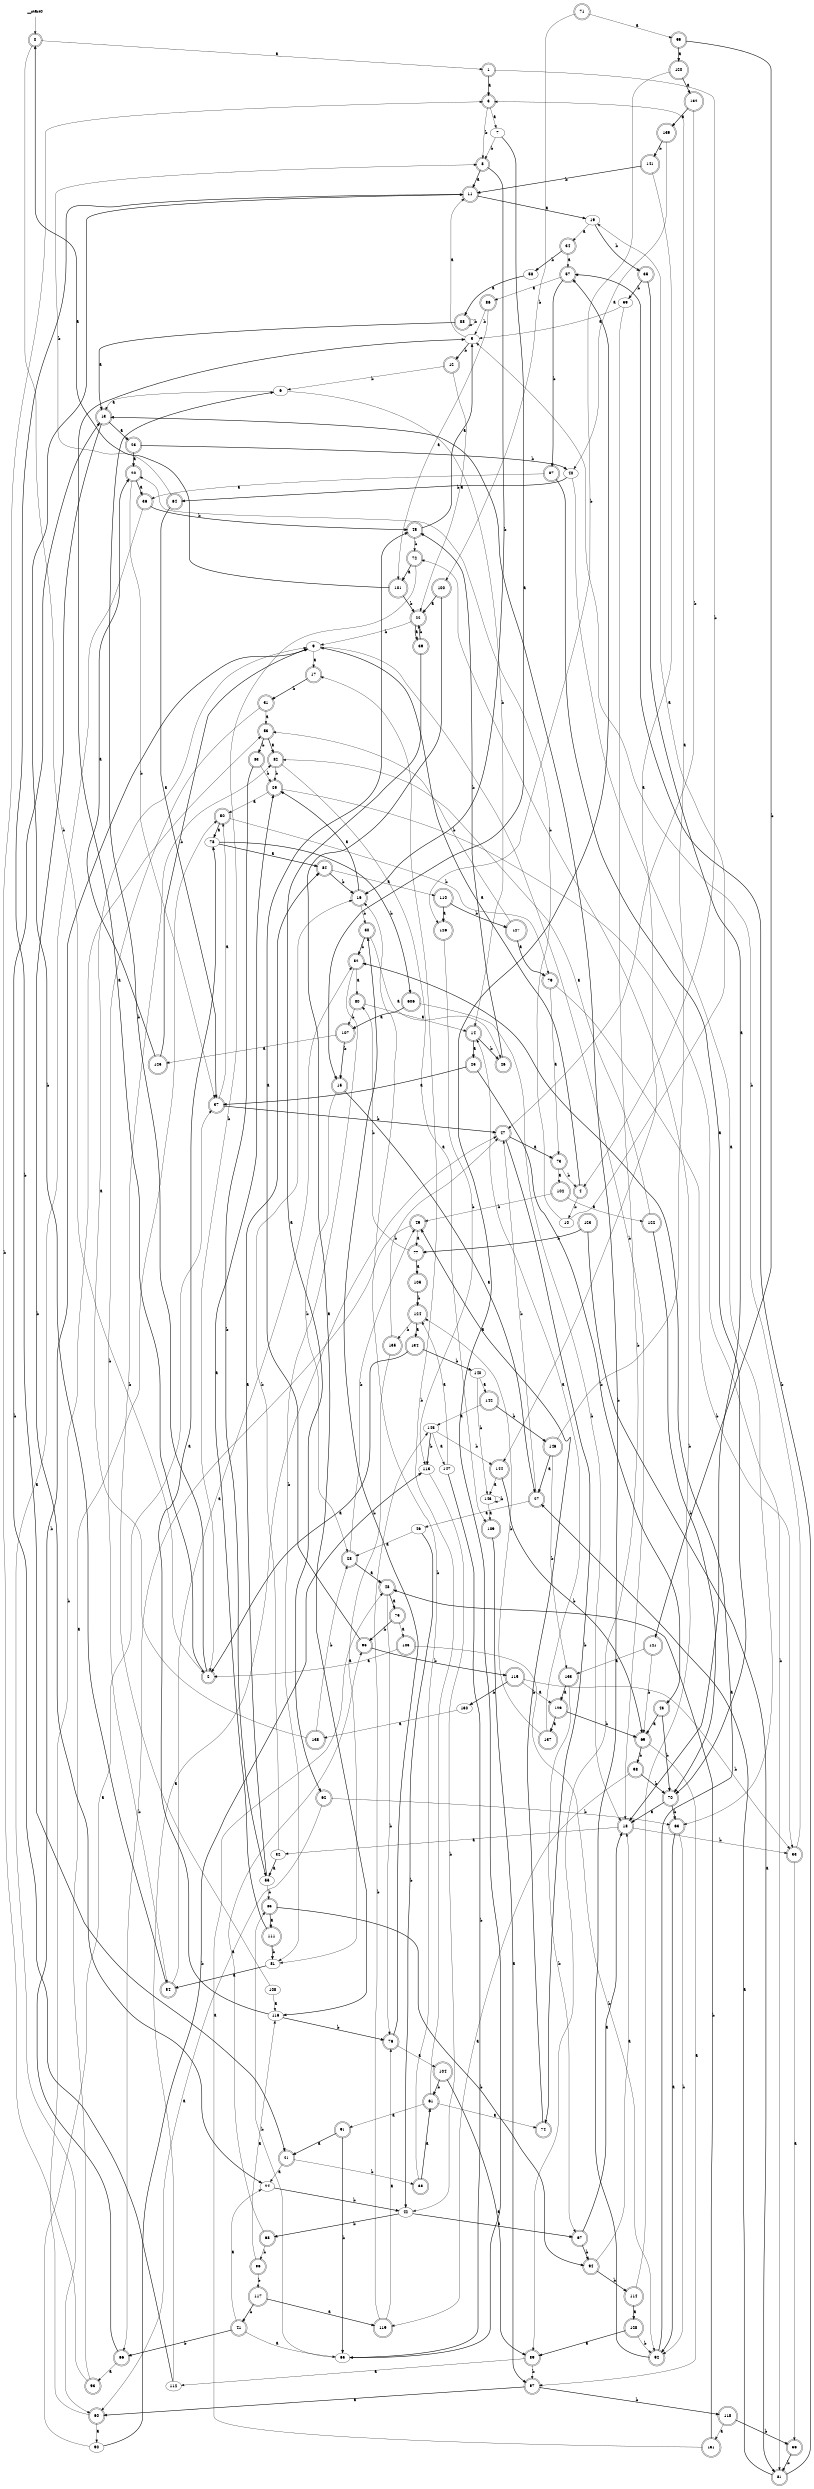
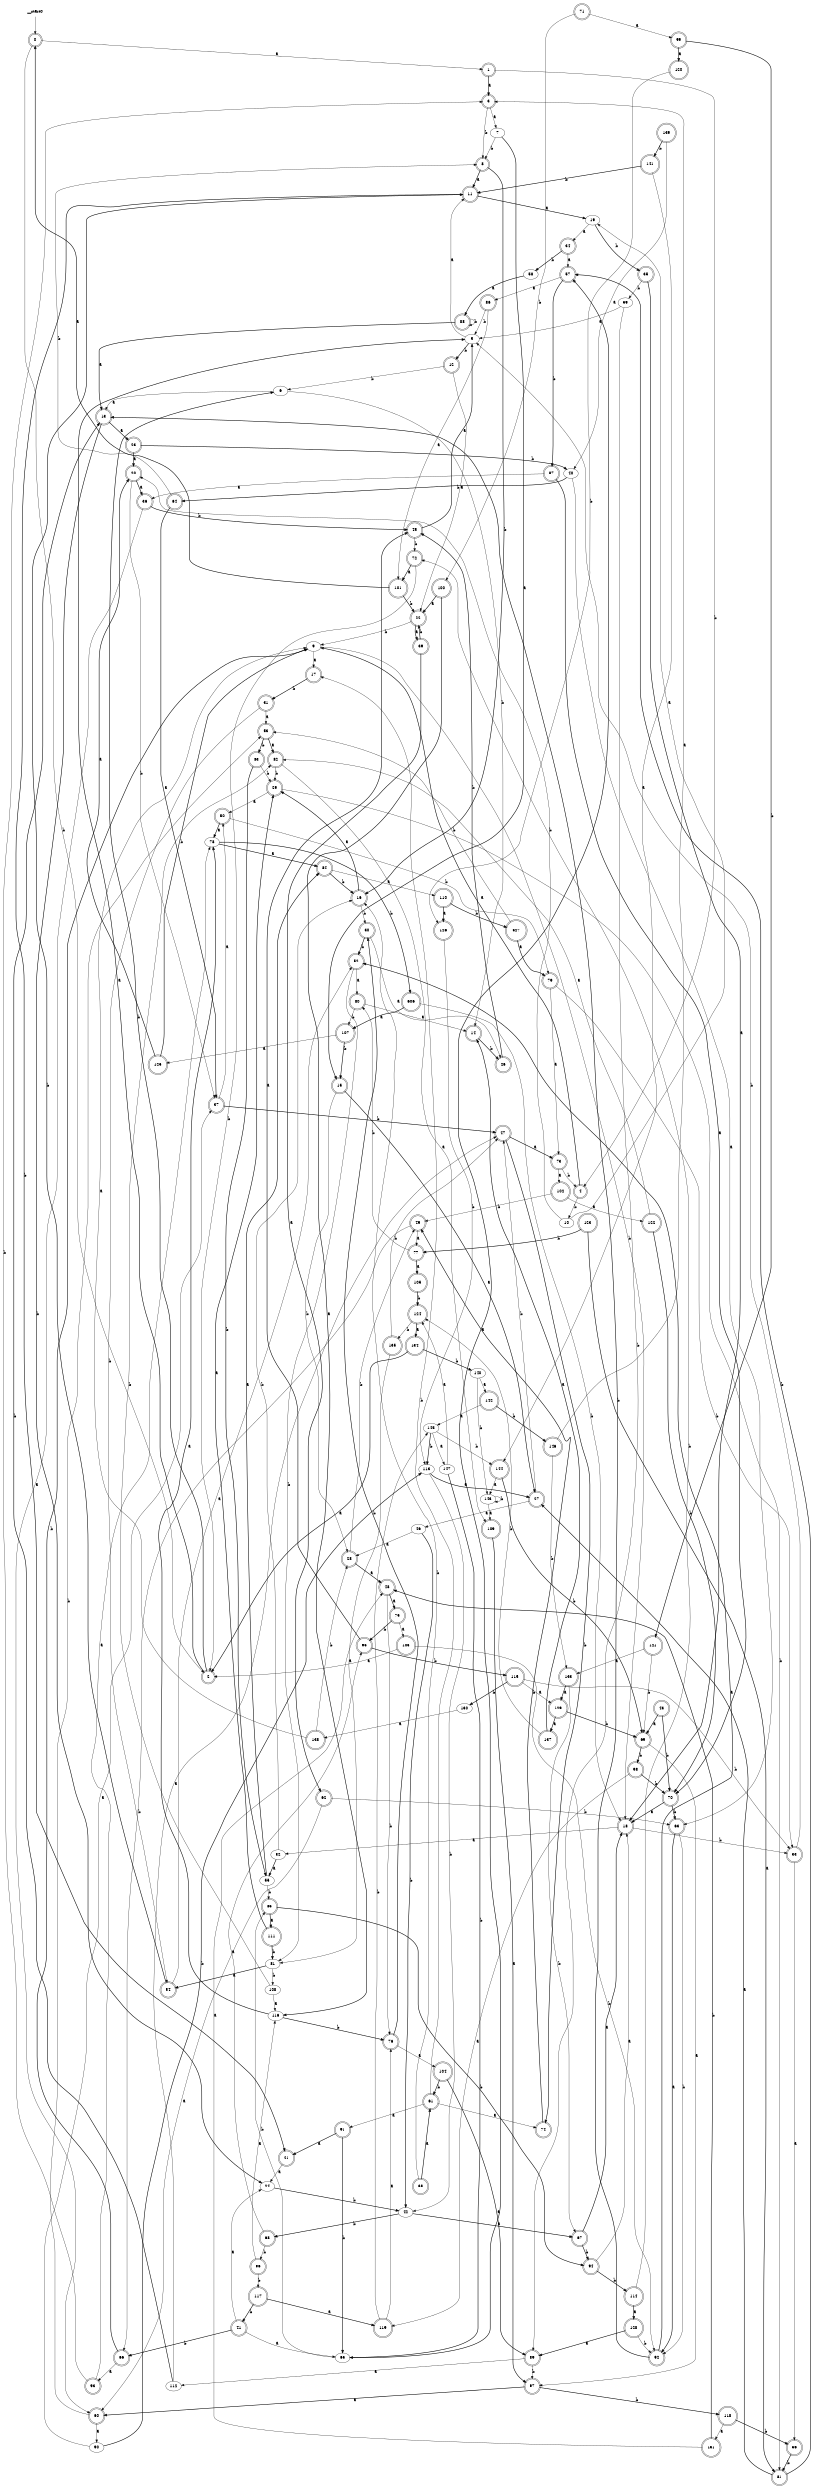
(694, 101) -> none
(636, 289) -> (636, 289)
(516, 931) -> (516, 931)
(473, 1065) -> none
(561, 1383) -> (561, 1383)
(545, 1472) -> (477, 1488)
(78, 1589) -> (103, 1612)
none -> (273, 1976)
(353, 2170) -> none
